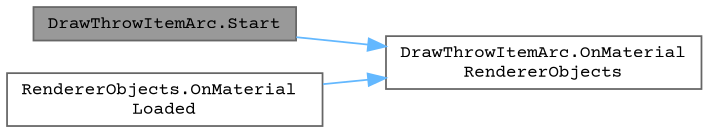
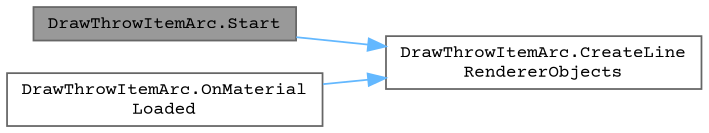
(544, 63) -> (544, 63)
(165, 100) -> (165, 100)
